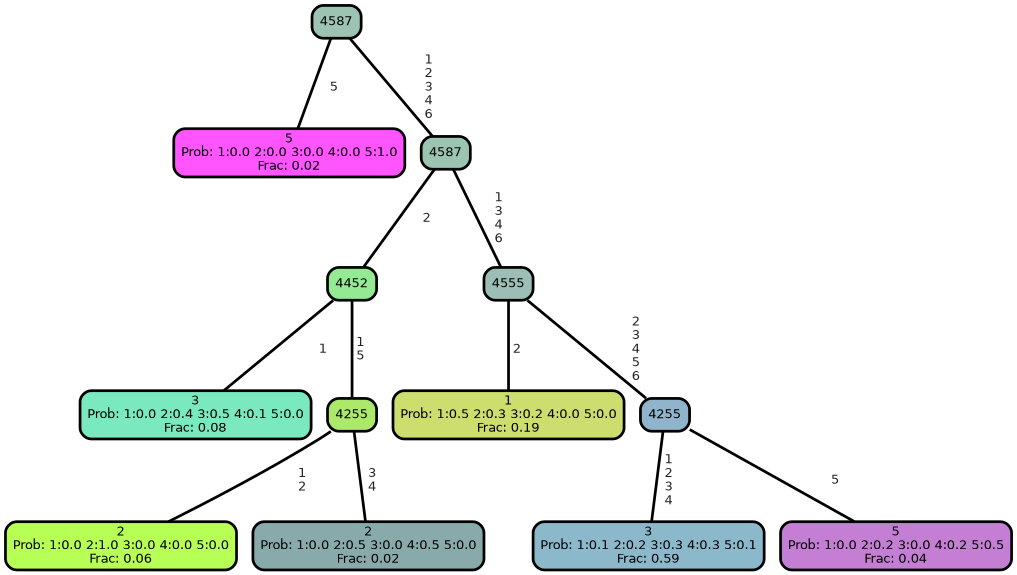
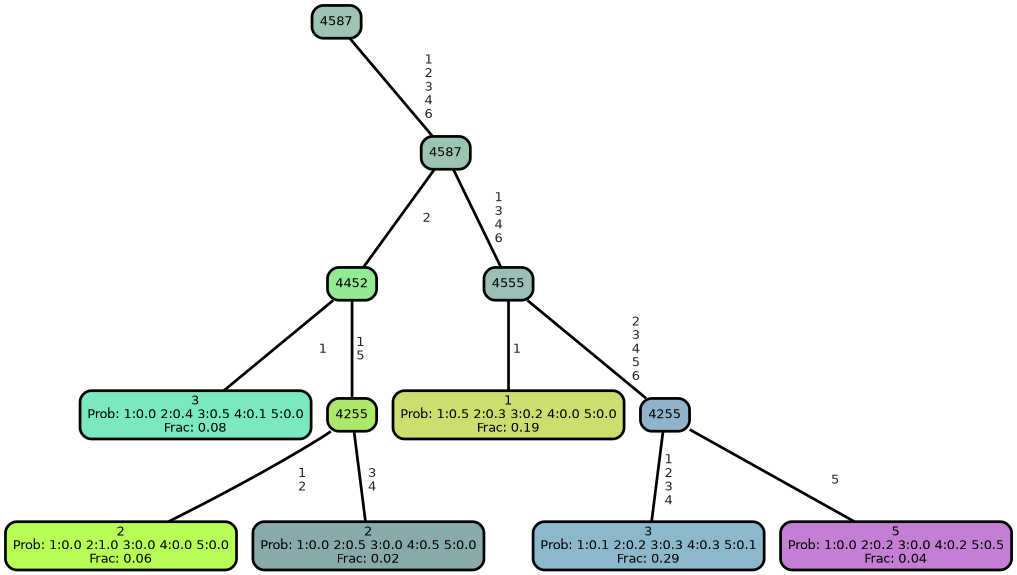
(289, 153) -> none
(515, 349) -> (515, 349)
(649, 546) -> (649, 546)
